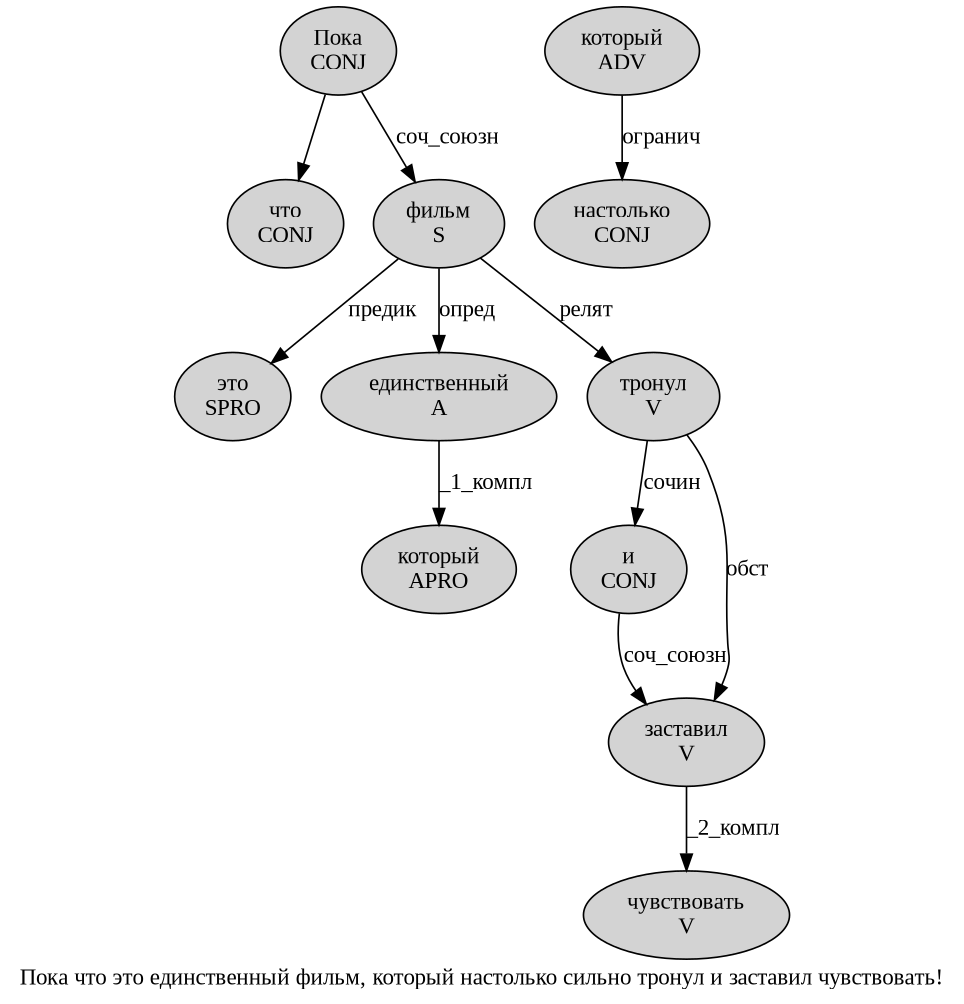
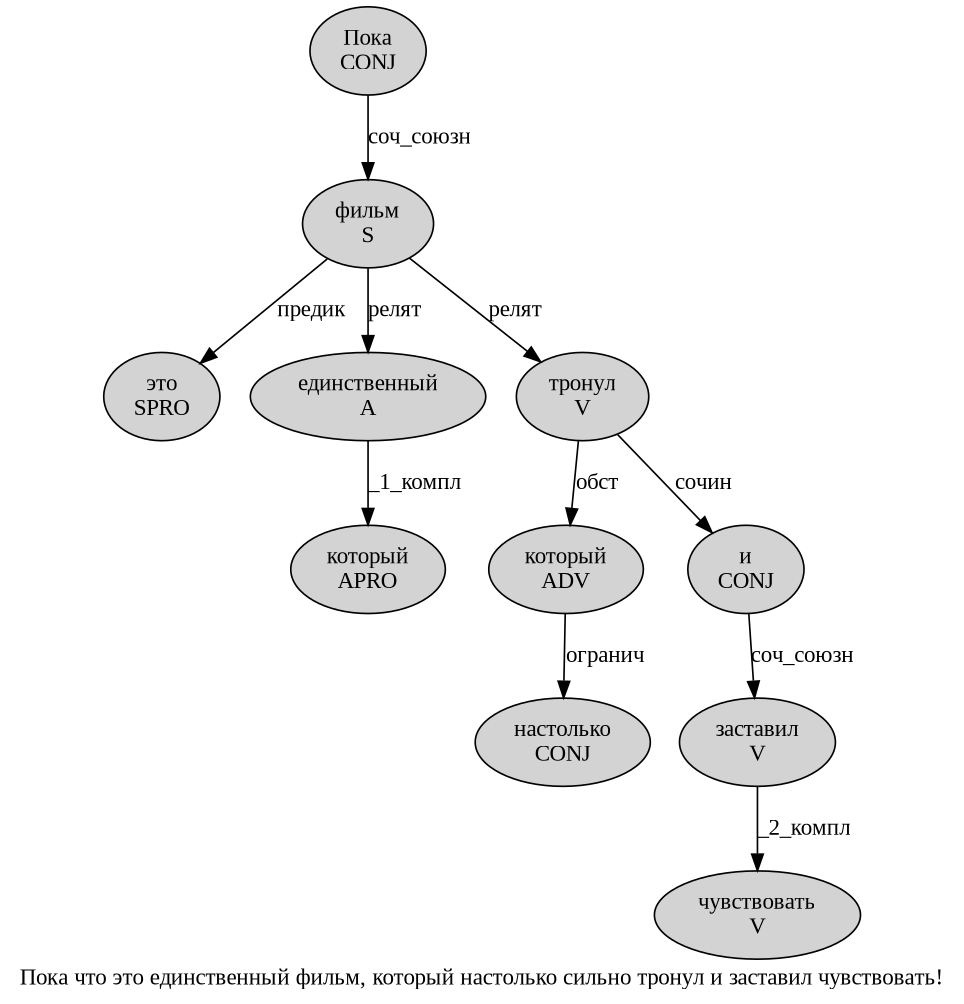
(286, 224) -> none
(467, 310) -> (395, 310)
(727, 556) -> (575, 474)
